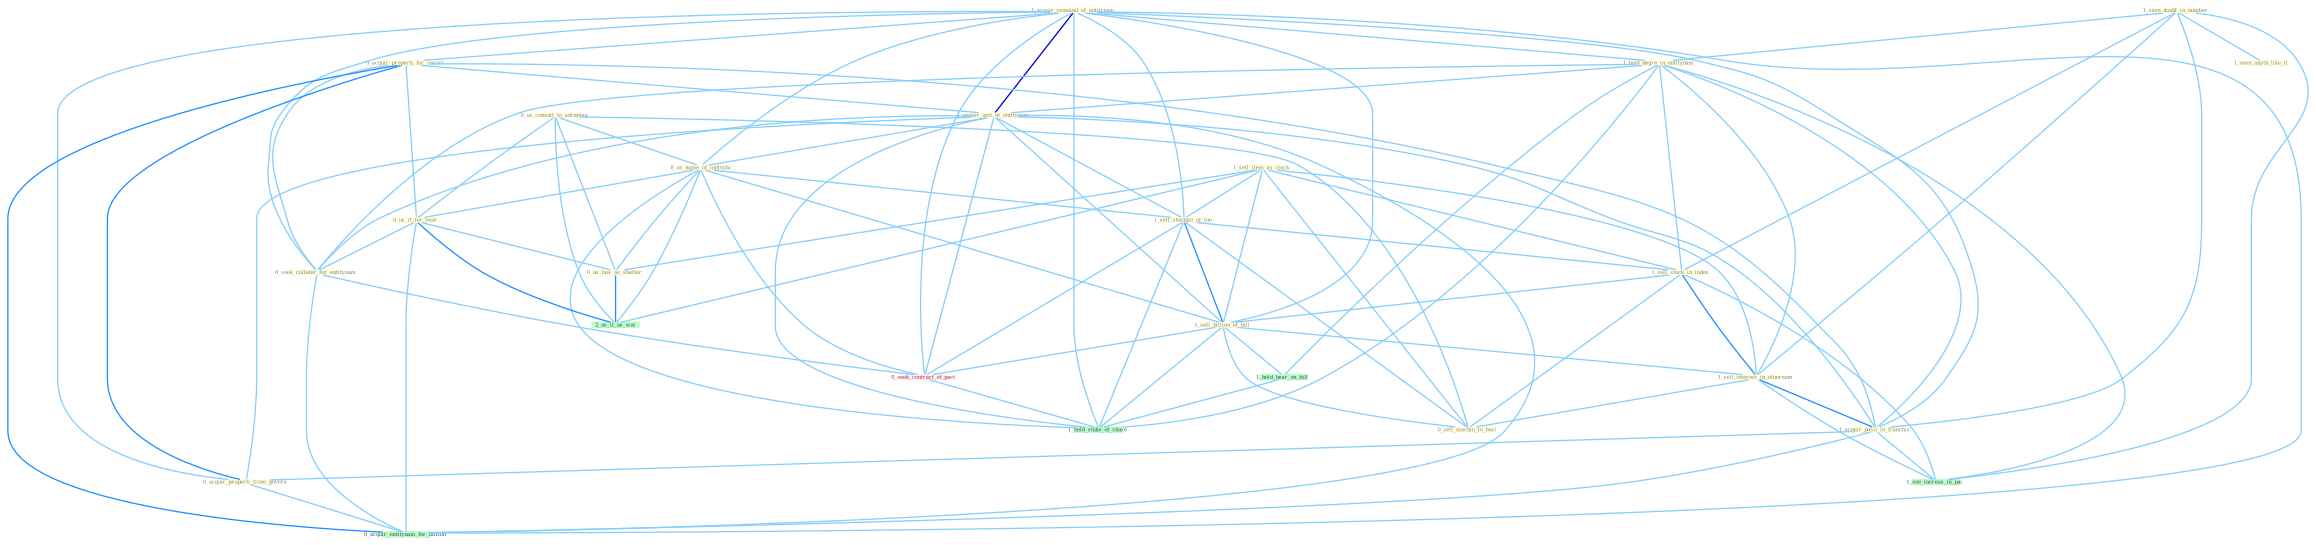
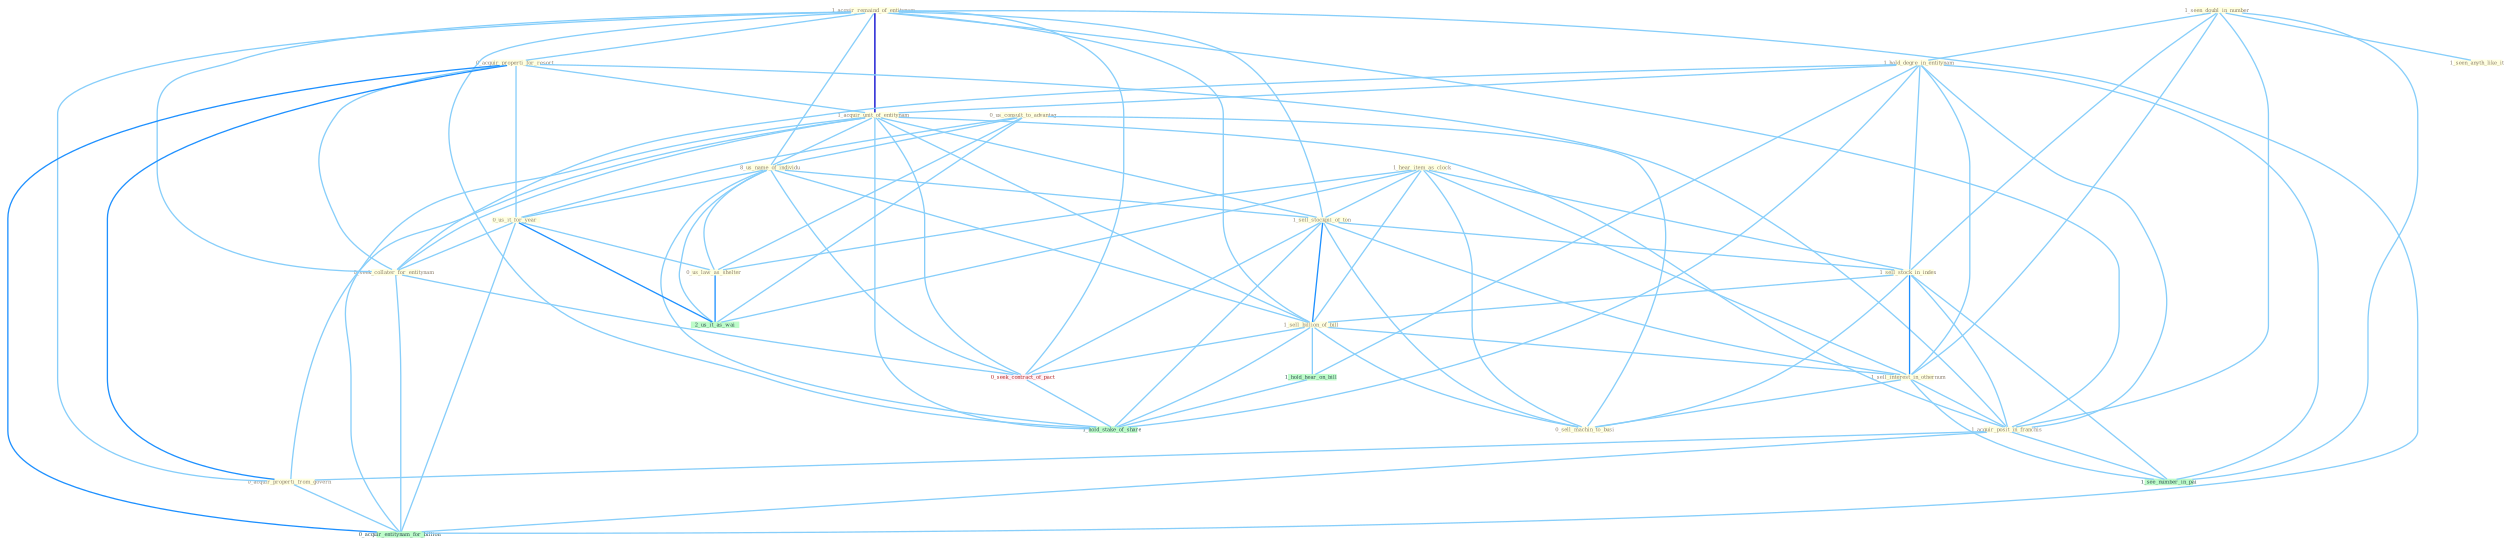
(1367, 37) -> none
(1263, 168) -> (1422, 168)
none -> (1623, 319)
none -> (1969, 345)
(1816, 403) -> (1959, 403)
(1936, 482) -> (2169, 482)
